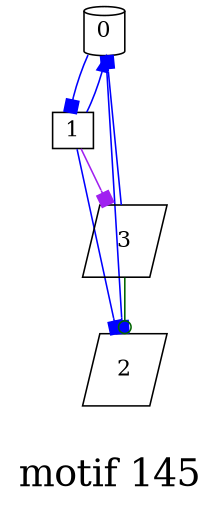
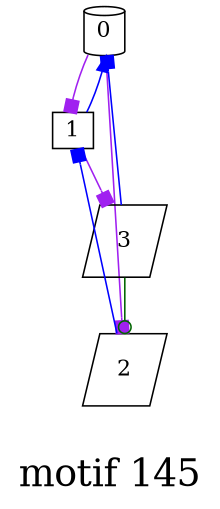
(80, 76) -> (80, 76)
(115, 213) -> (115, 213)
(95, 234) -> (99, 249)
